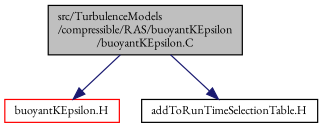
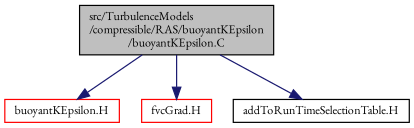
none -> (177, 111)
